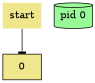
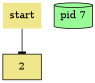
(73, 16) -> (73, 16)
(22, 67) -> (22, 67)
